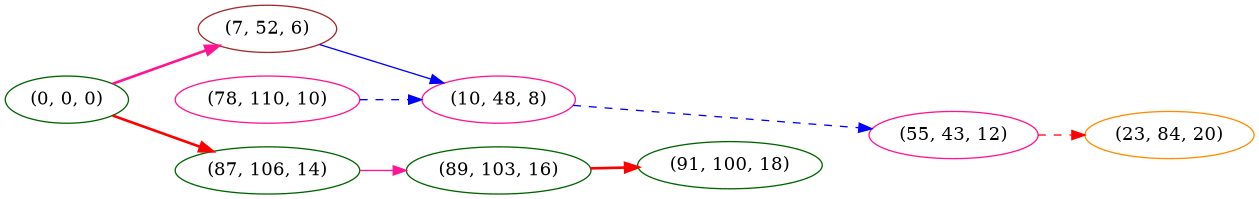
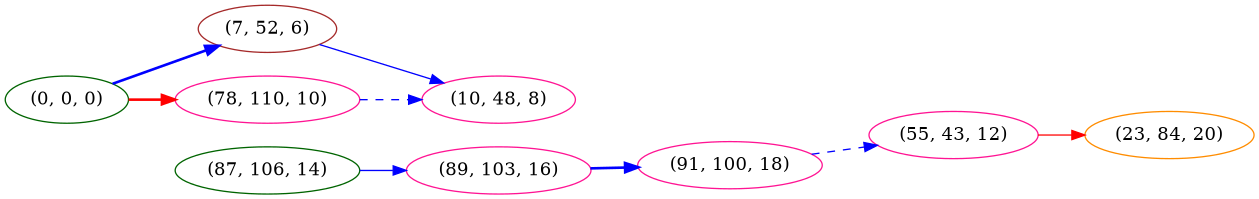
(159, 67) -> (159, 67)
(716, 117) -> (838, 151)
(156, 131) -> (145, 100)
(1055, 135) -> (1055, 135)
(730, 165) -> (730, 165)
(608, 168) -> (608, 168)
(376, 170) -> (376, 170)
(499, 170) -> (499, 170)
